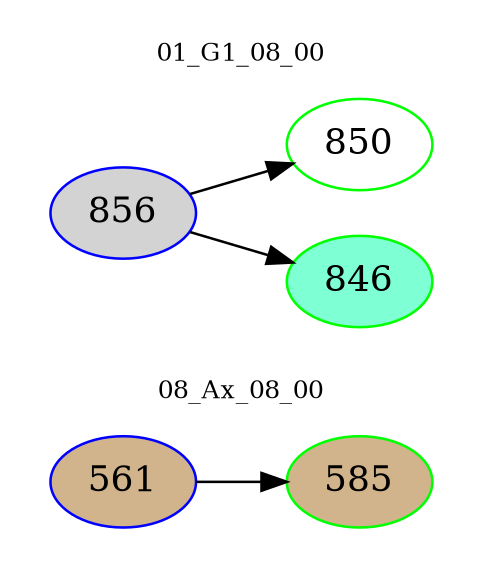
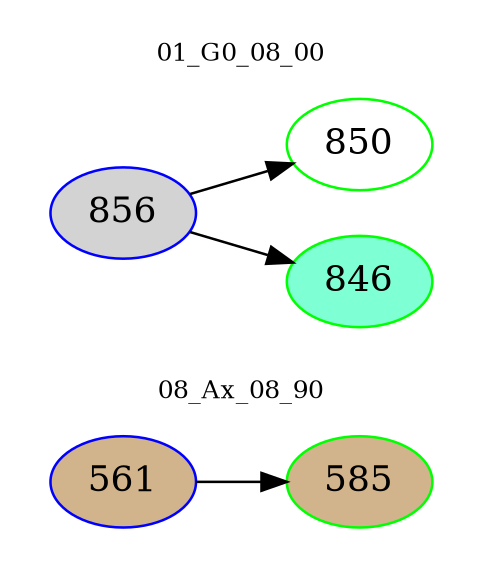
(241, 55) -> (241, 55)
(241, 392) -> (241, 392)
